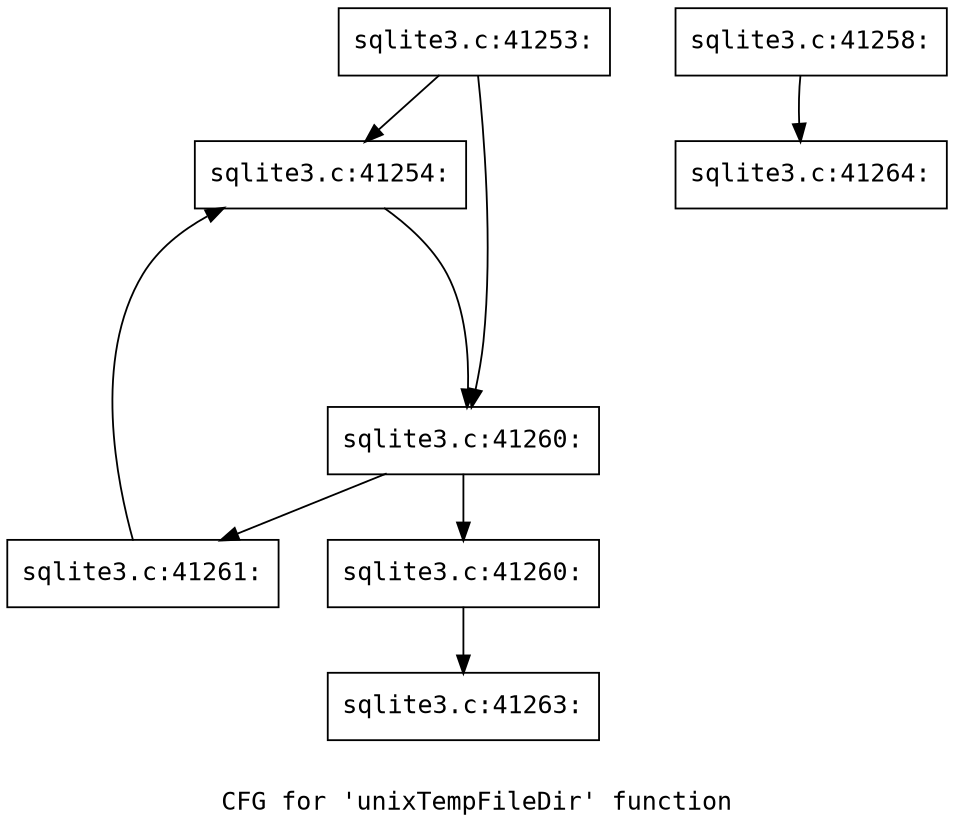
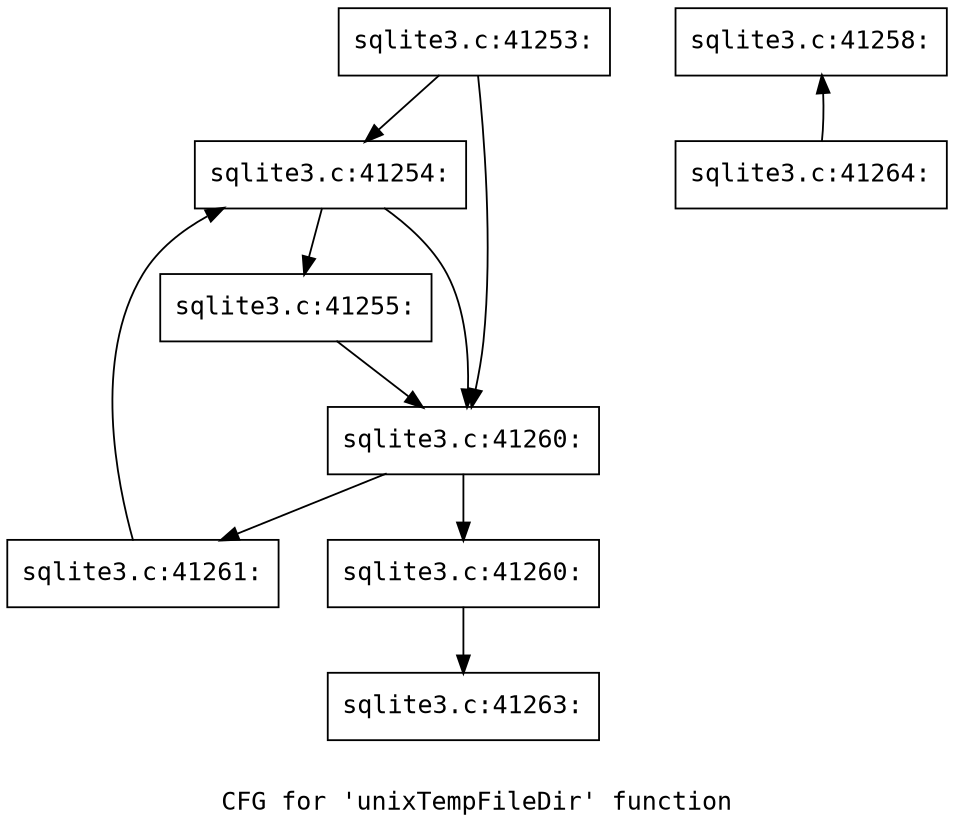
(799, 99) -> (823, 118)
none -> (296, 308)
